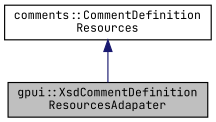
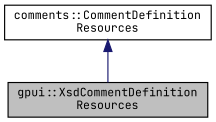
(108, 100) -> (108, 100)
